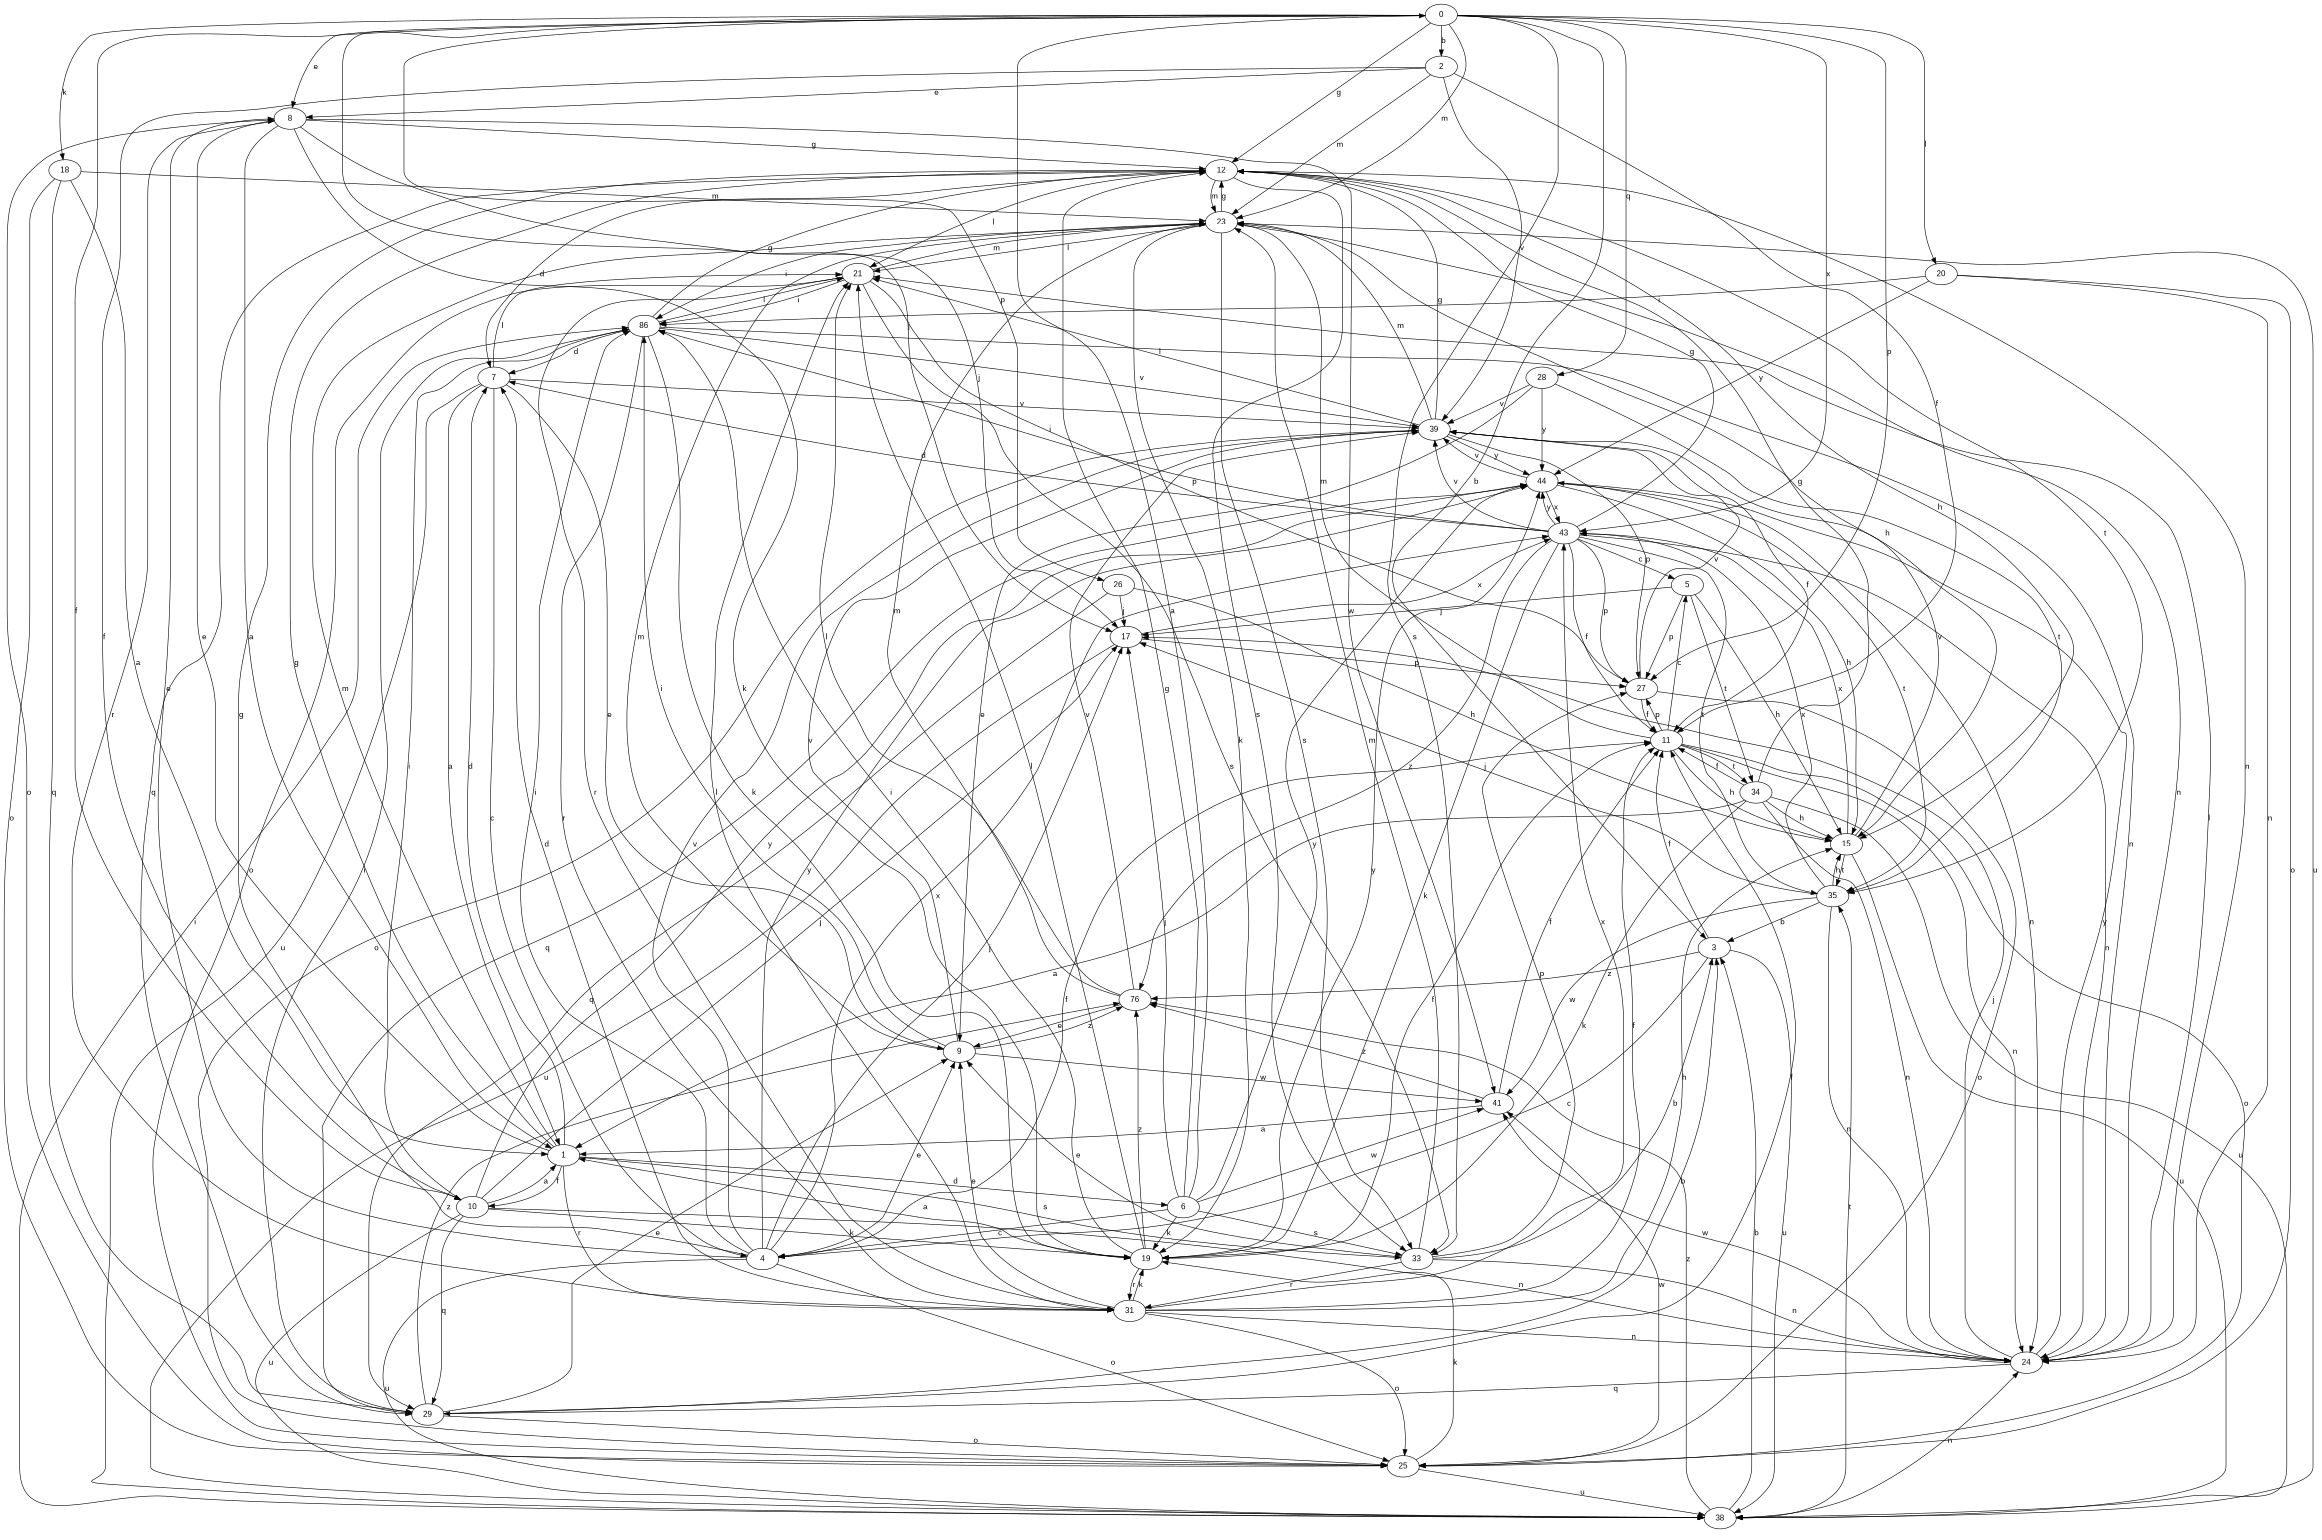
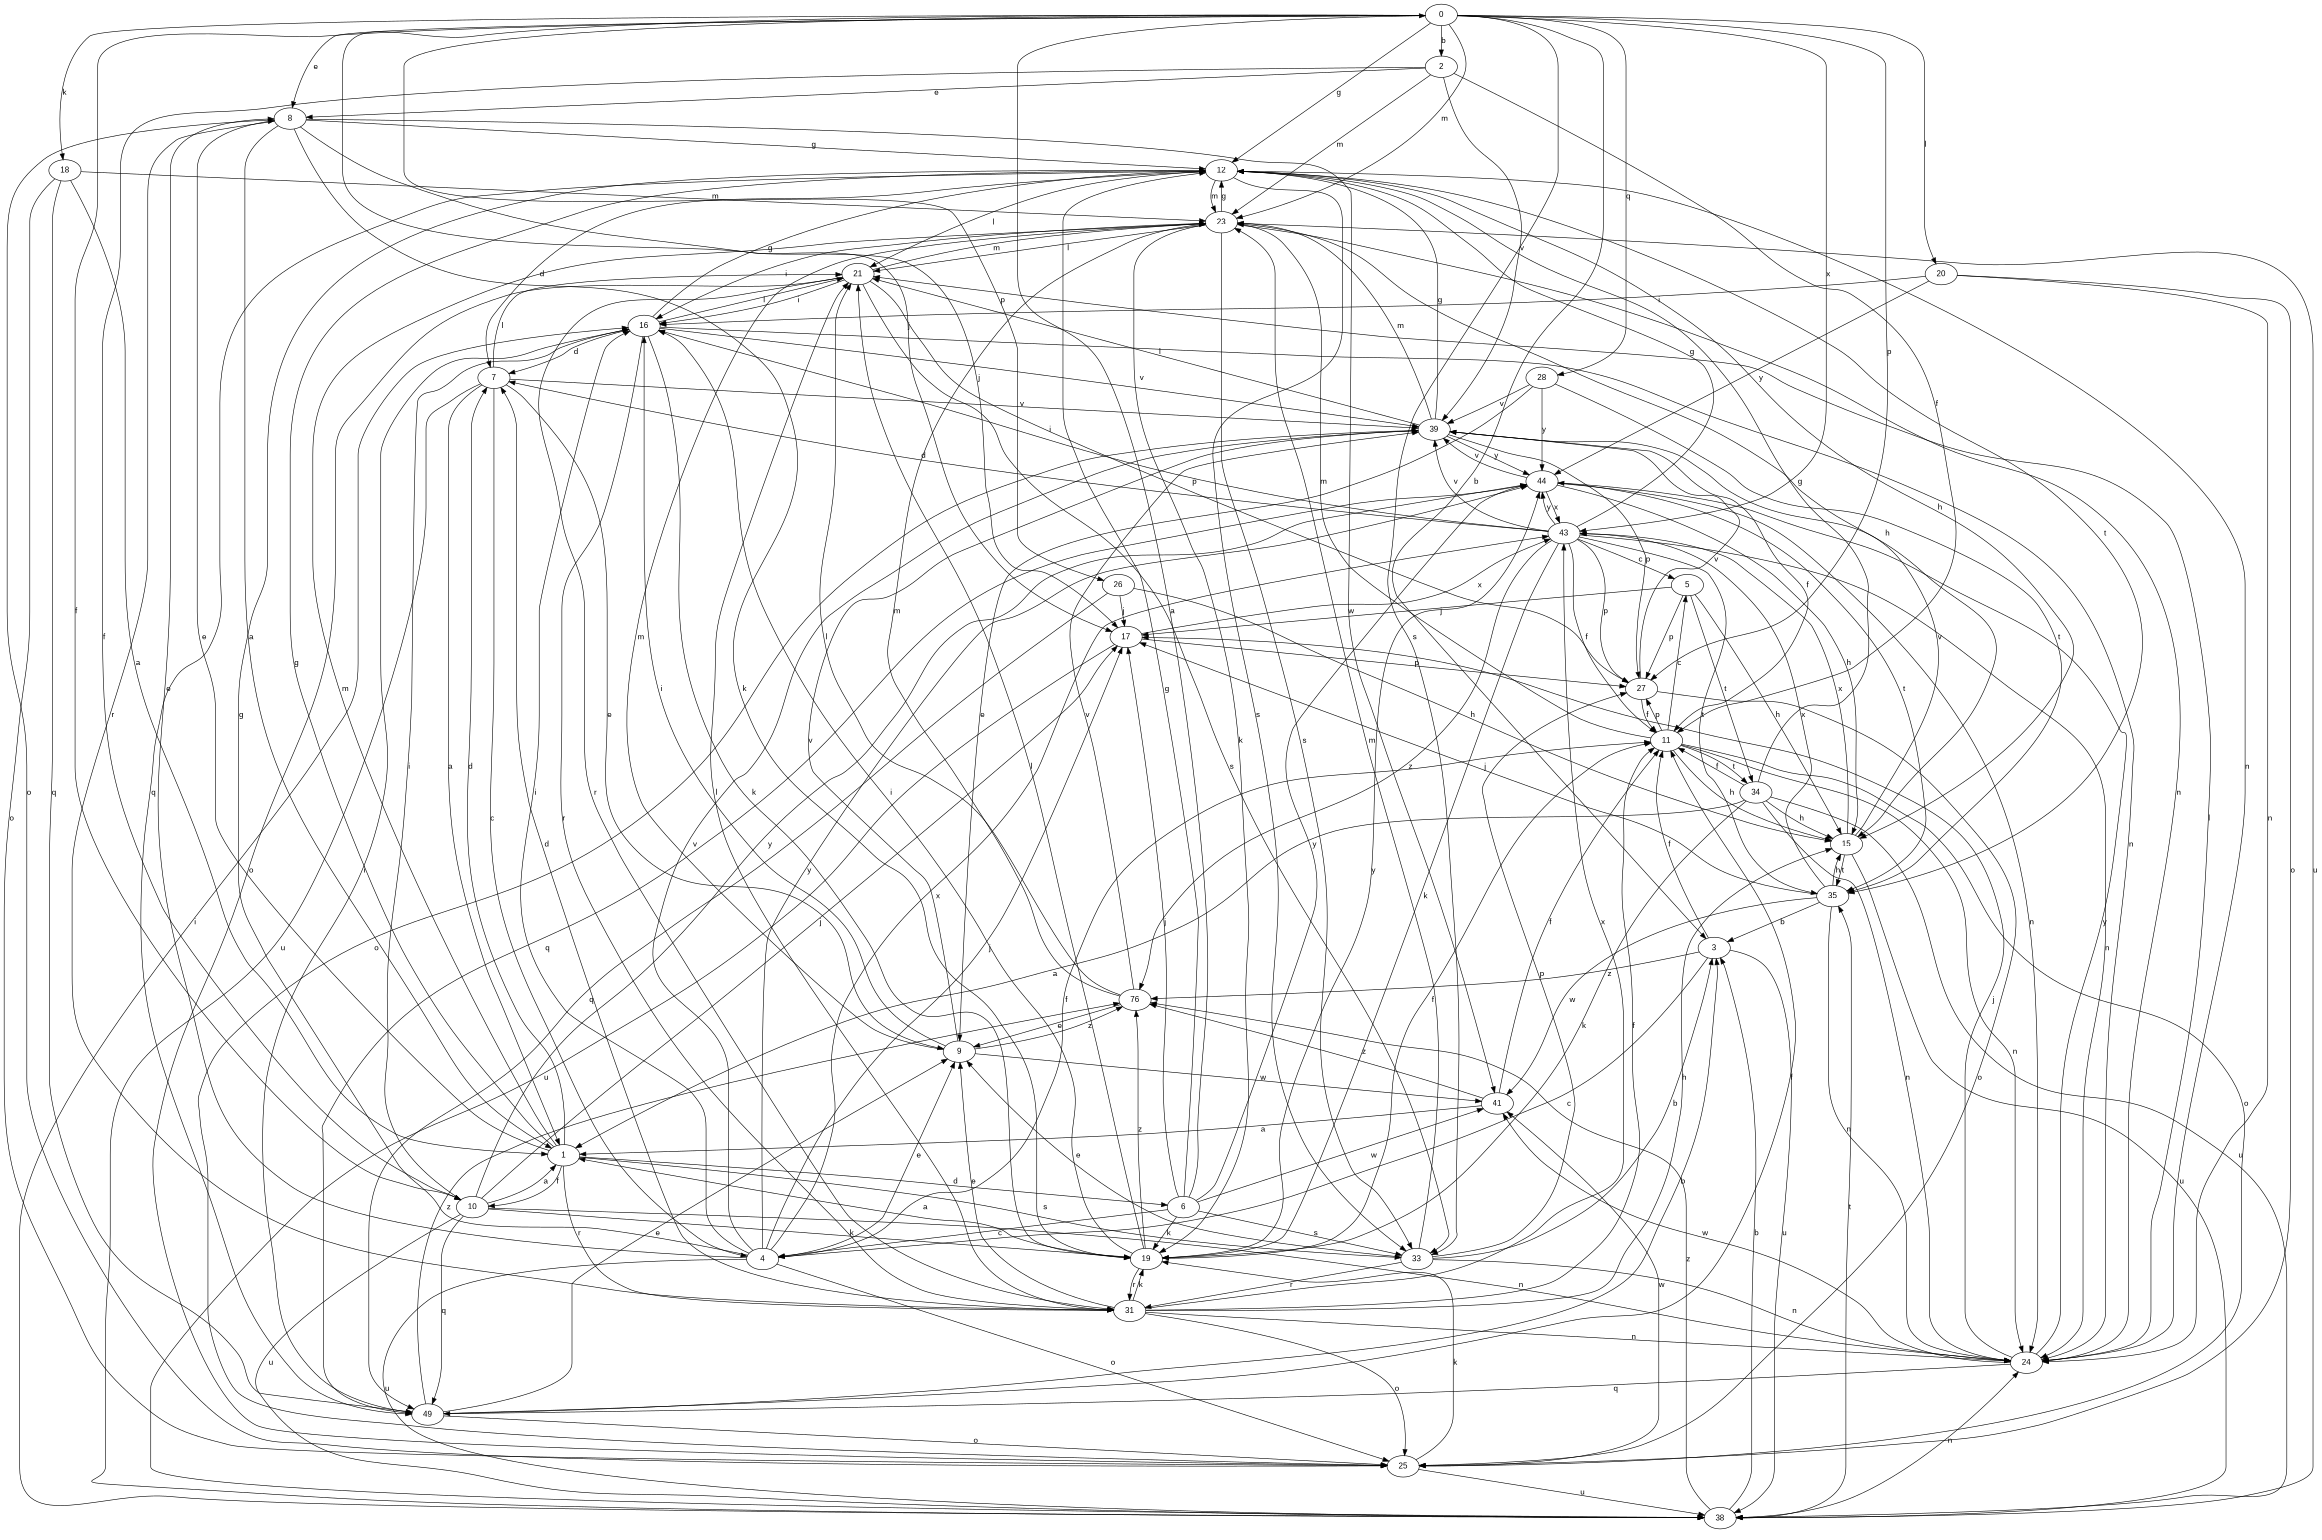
(644, 326) -> (644, 326)
(428, 1415) -> (428, 1415)
